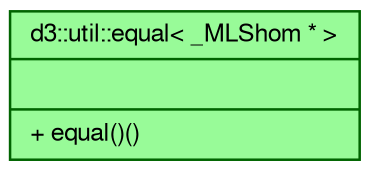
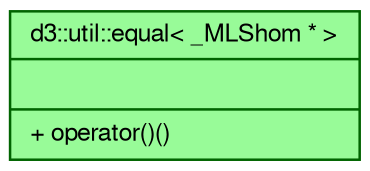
(86, 133) -> (101, 133)
